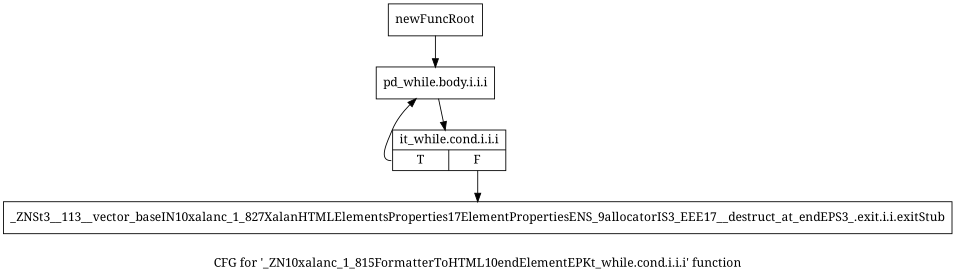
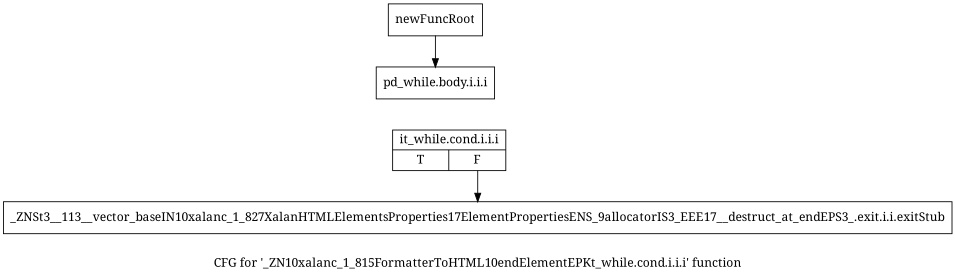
(441, 110) -> none
(391, 133) -> none
